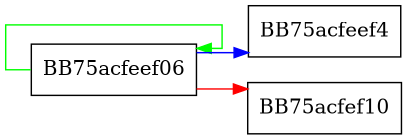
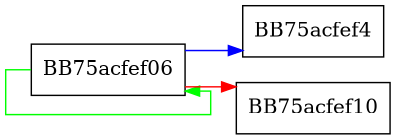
(325, 31) -> (313, 31)
(114, 70) -> (108, 70)
